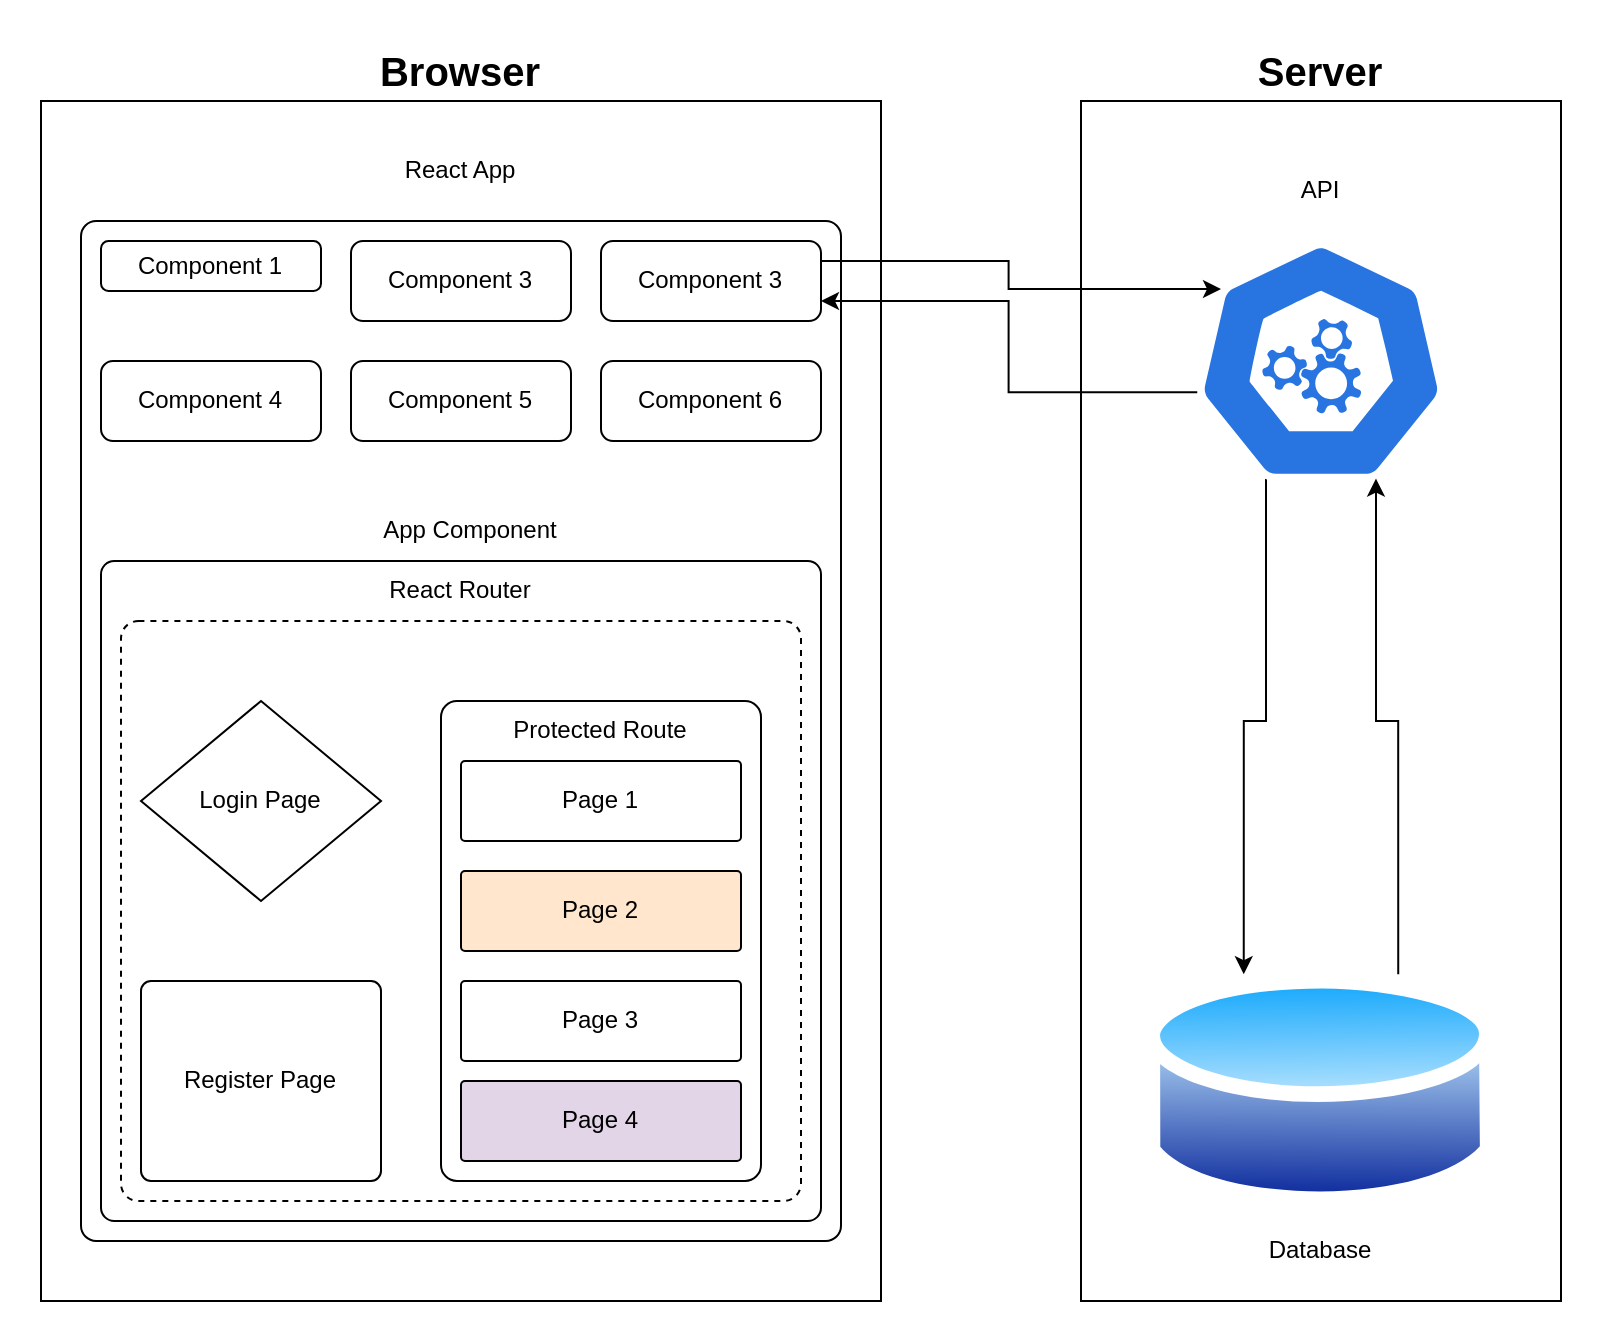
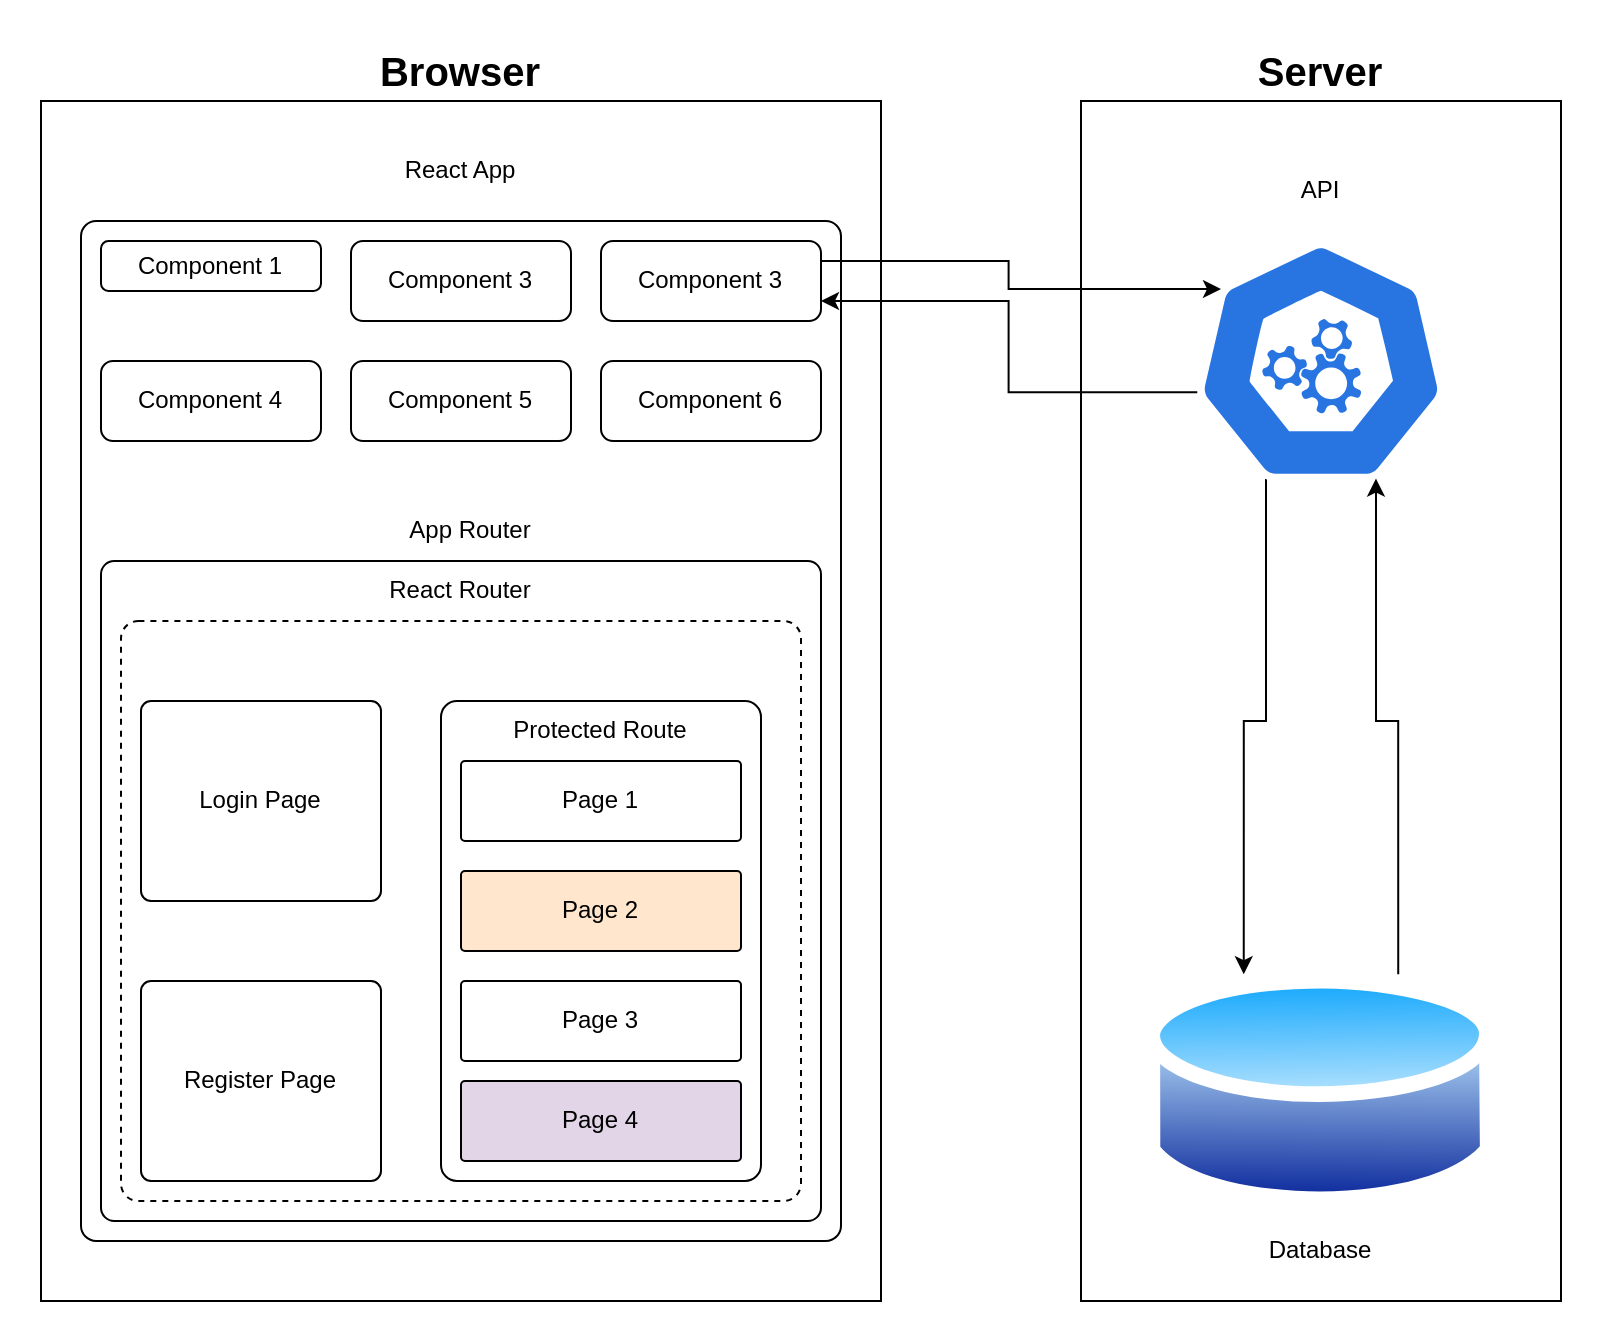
(471, 531) -> (471, 531)
(261, 801) -> (261, 801)
